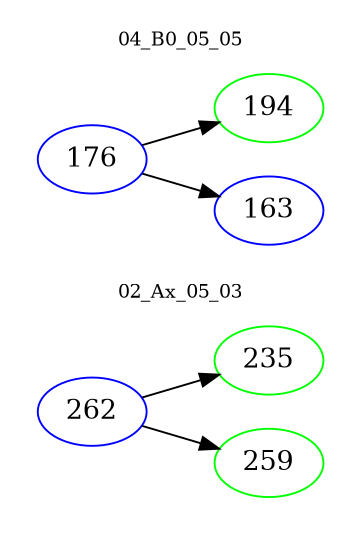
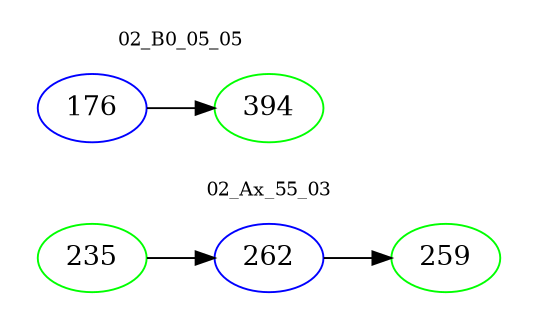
(181, 41) -> (181, 41)
(269, 108) -> (269, 108)
(269, 211) -> none
(181, 293) -> (269, 191)
(171, 389) -> (171, 258)
